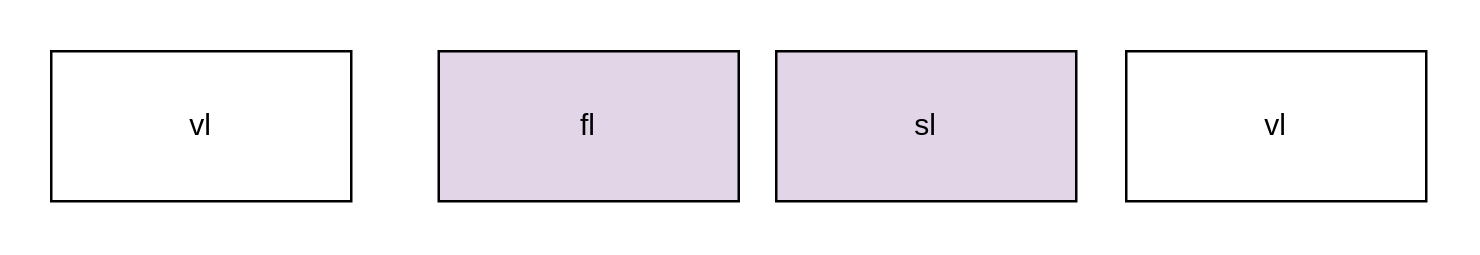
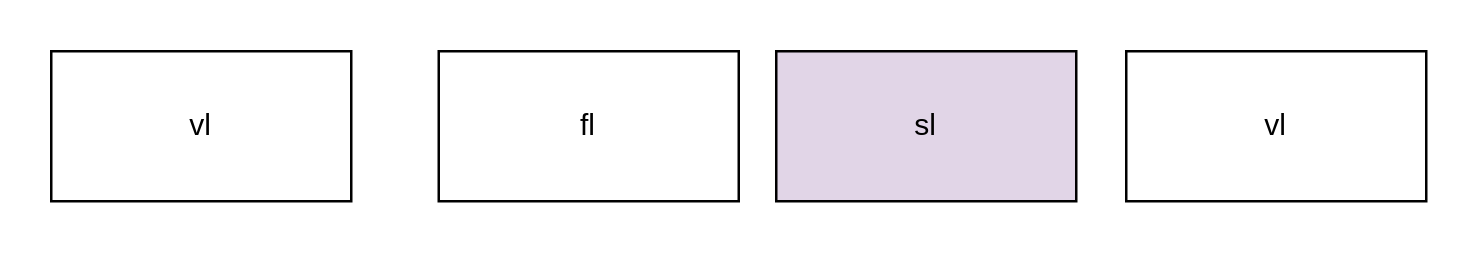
(589, 126) -> (589, 126)
